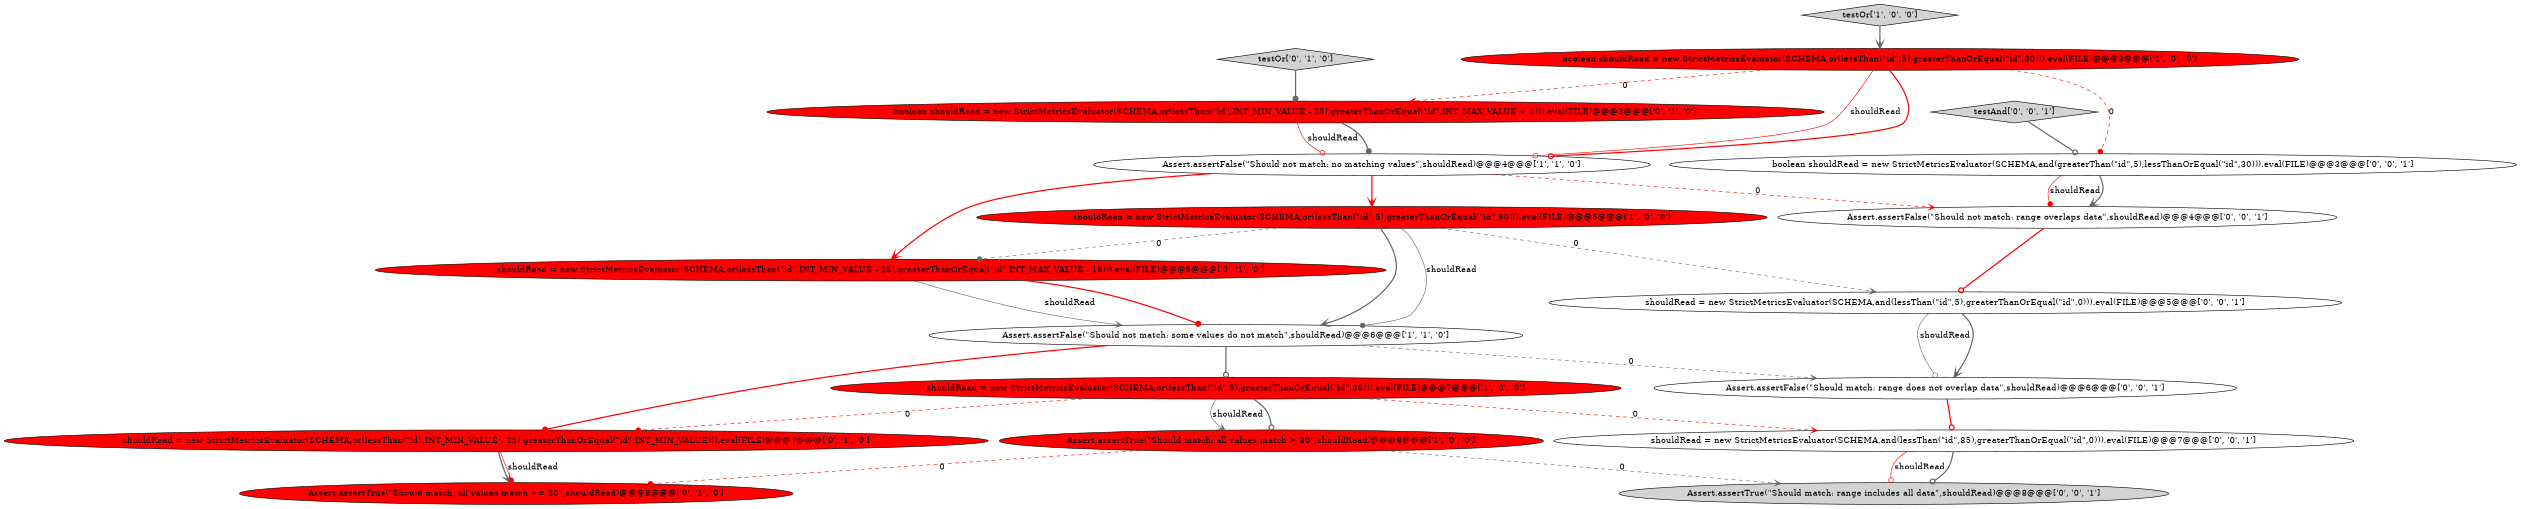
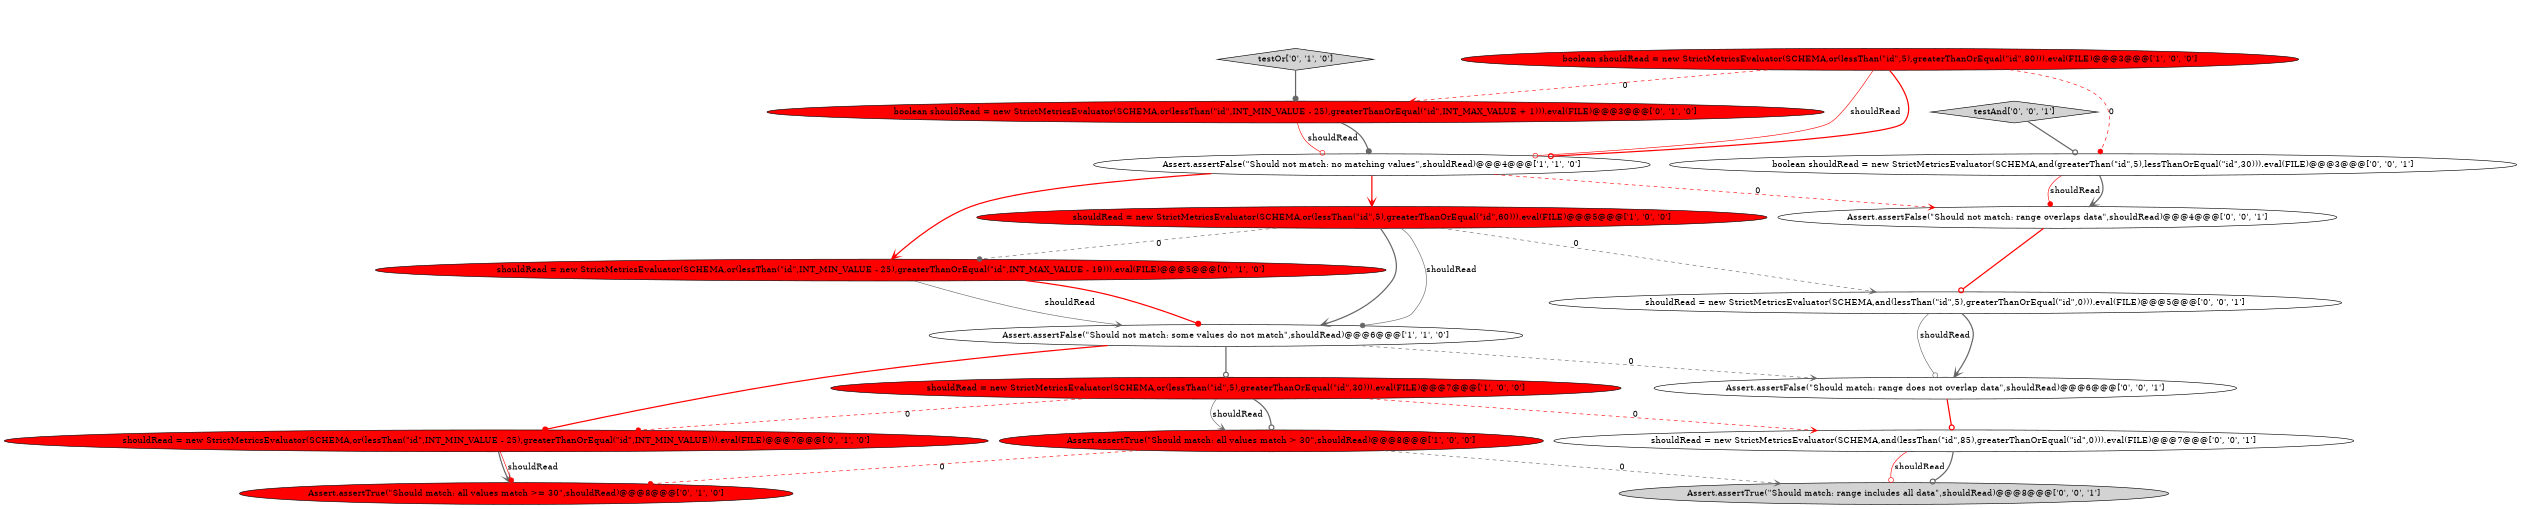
(1880, 15) -> none
